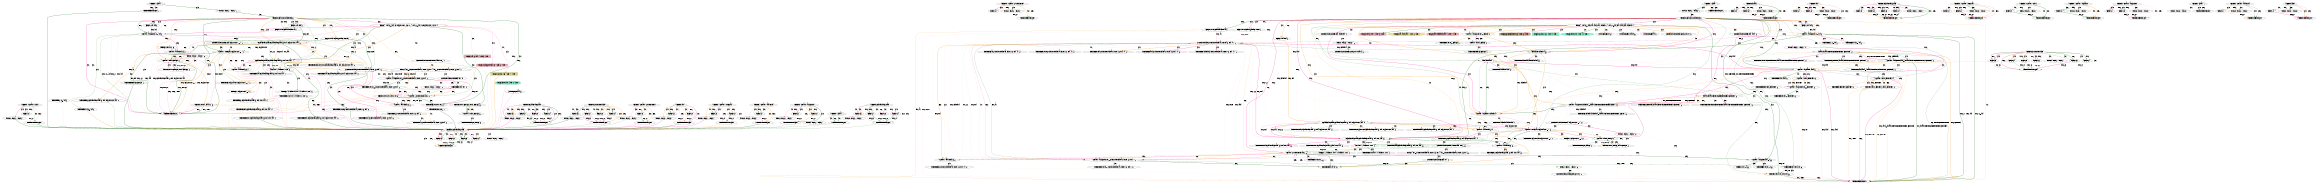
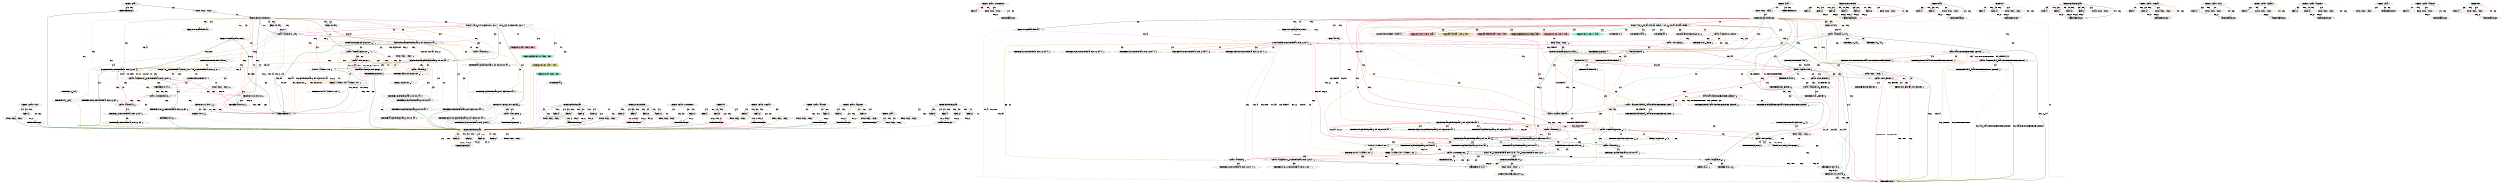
(1546, 34) -> (1556, 34)
(1908, 63) -> (1798, 65)
(492, 65) -> (537, 56)
(209, 74) -> (205, 109)
(339, 95) -> none
(321, 111) -> (198, 109)
